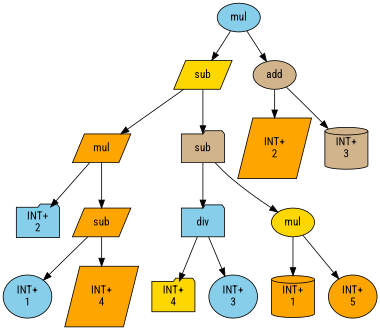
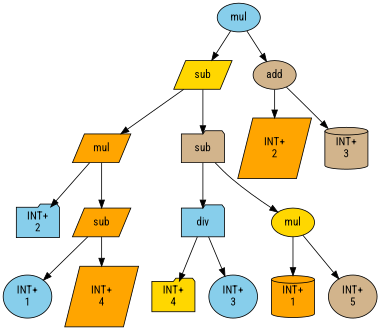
(353, 297) -> (353, 297)
